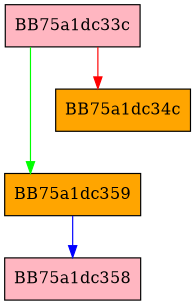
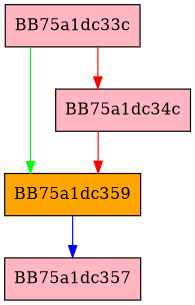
(123, 110) -> (123, 110)
none -> (98, 146)
(73, 279) -> (73, 279)
